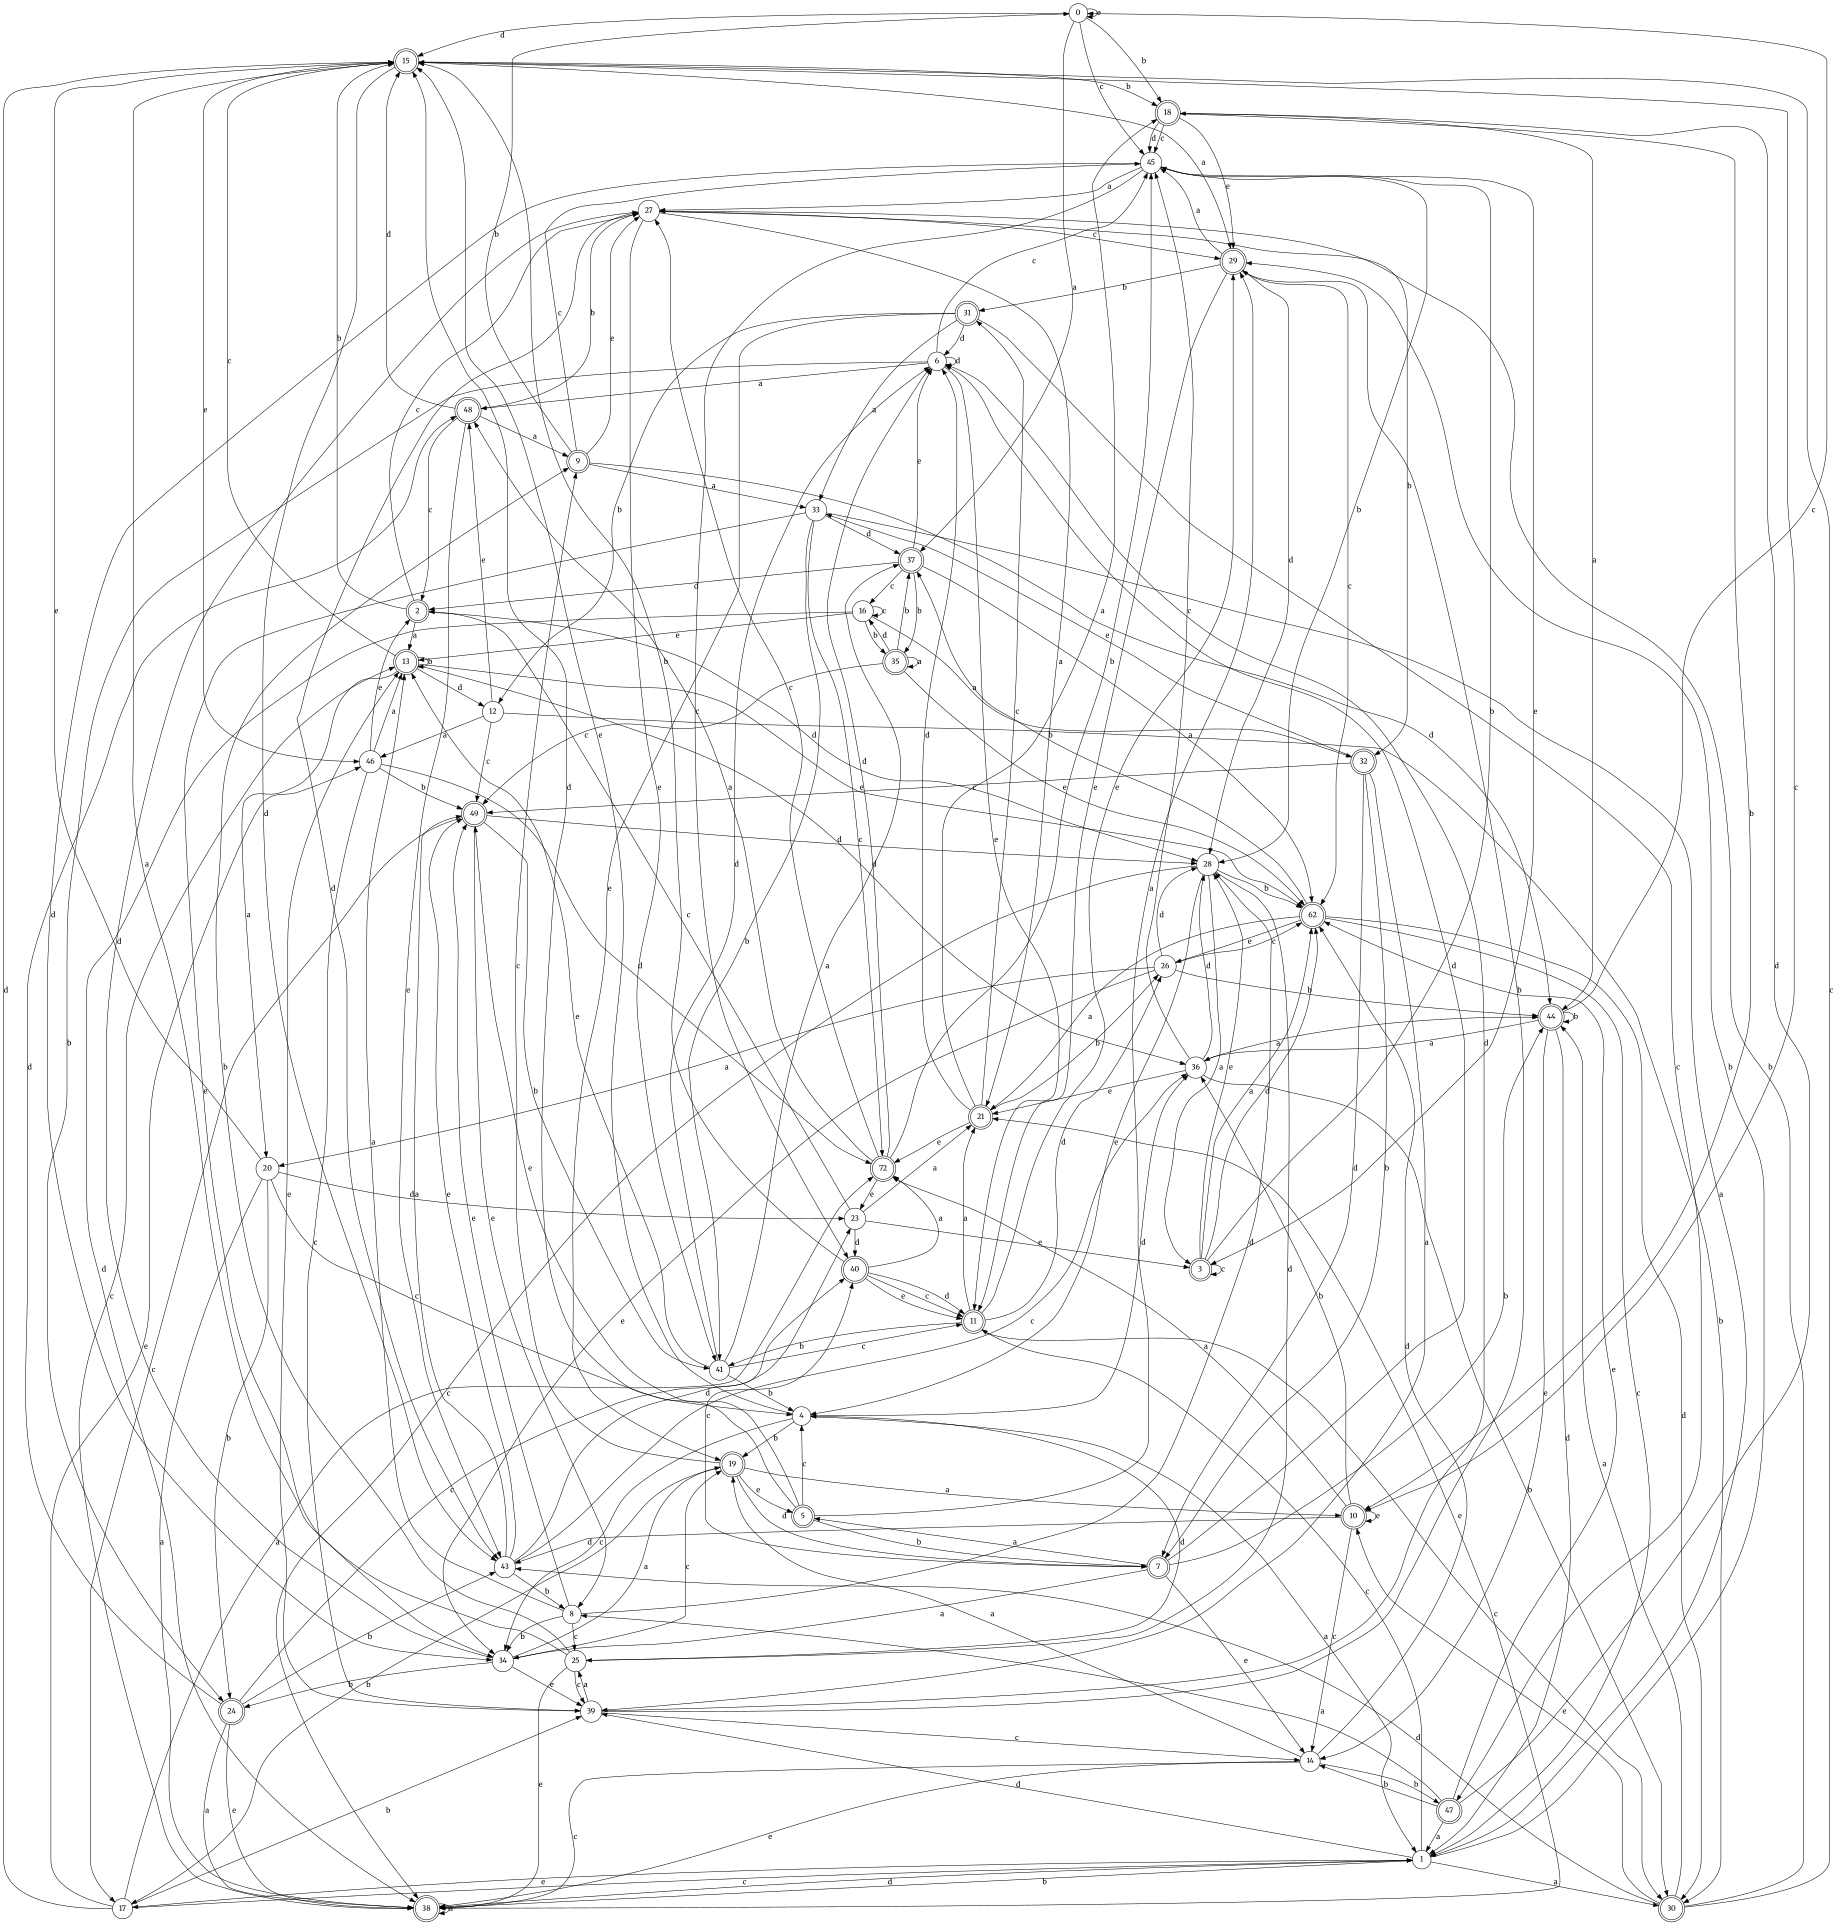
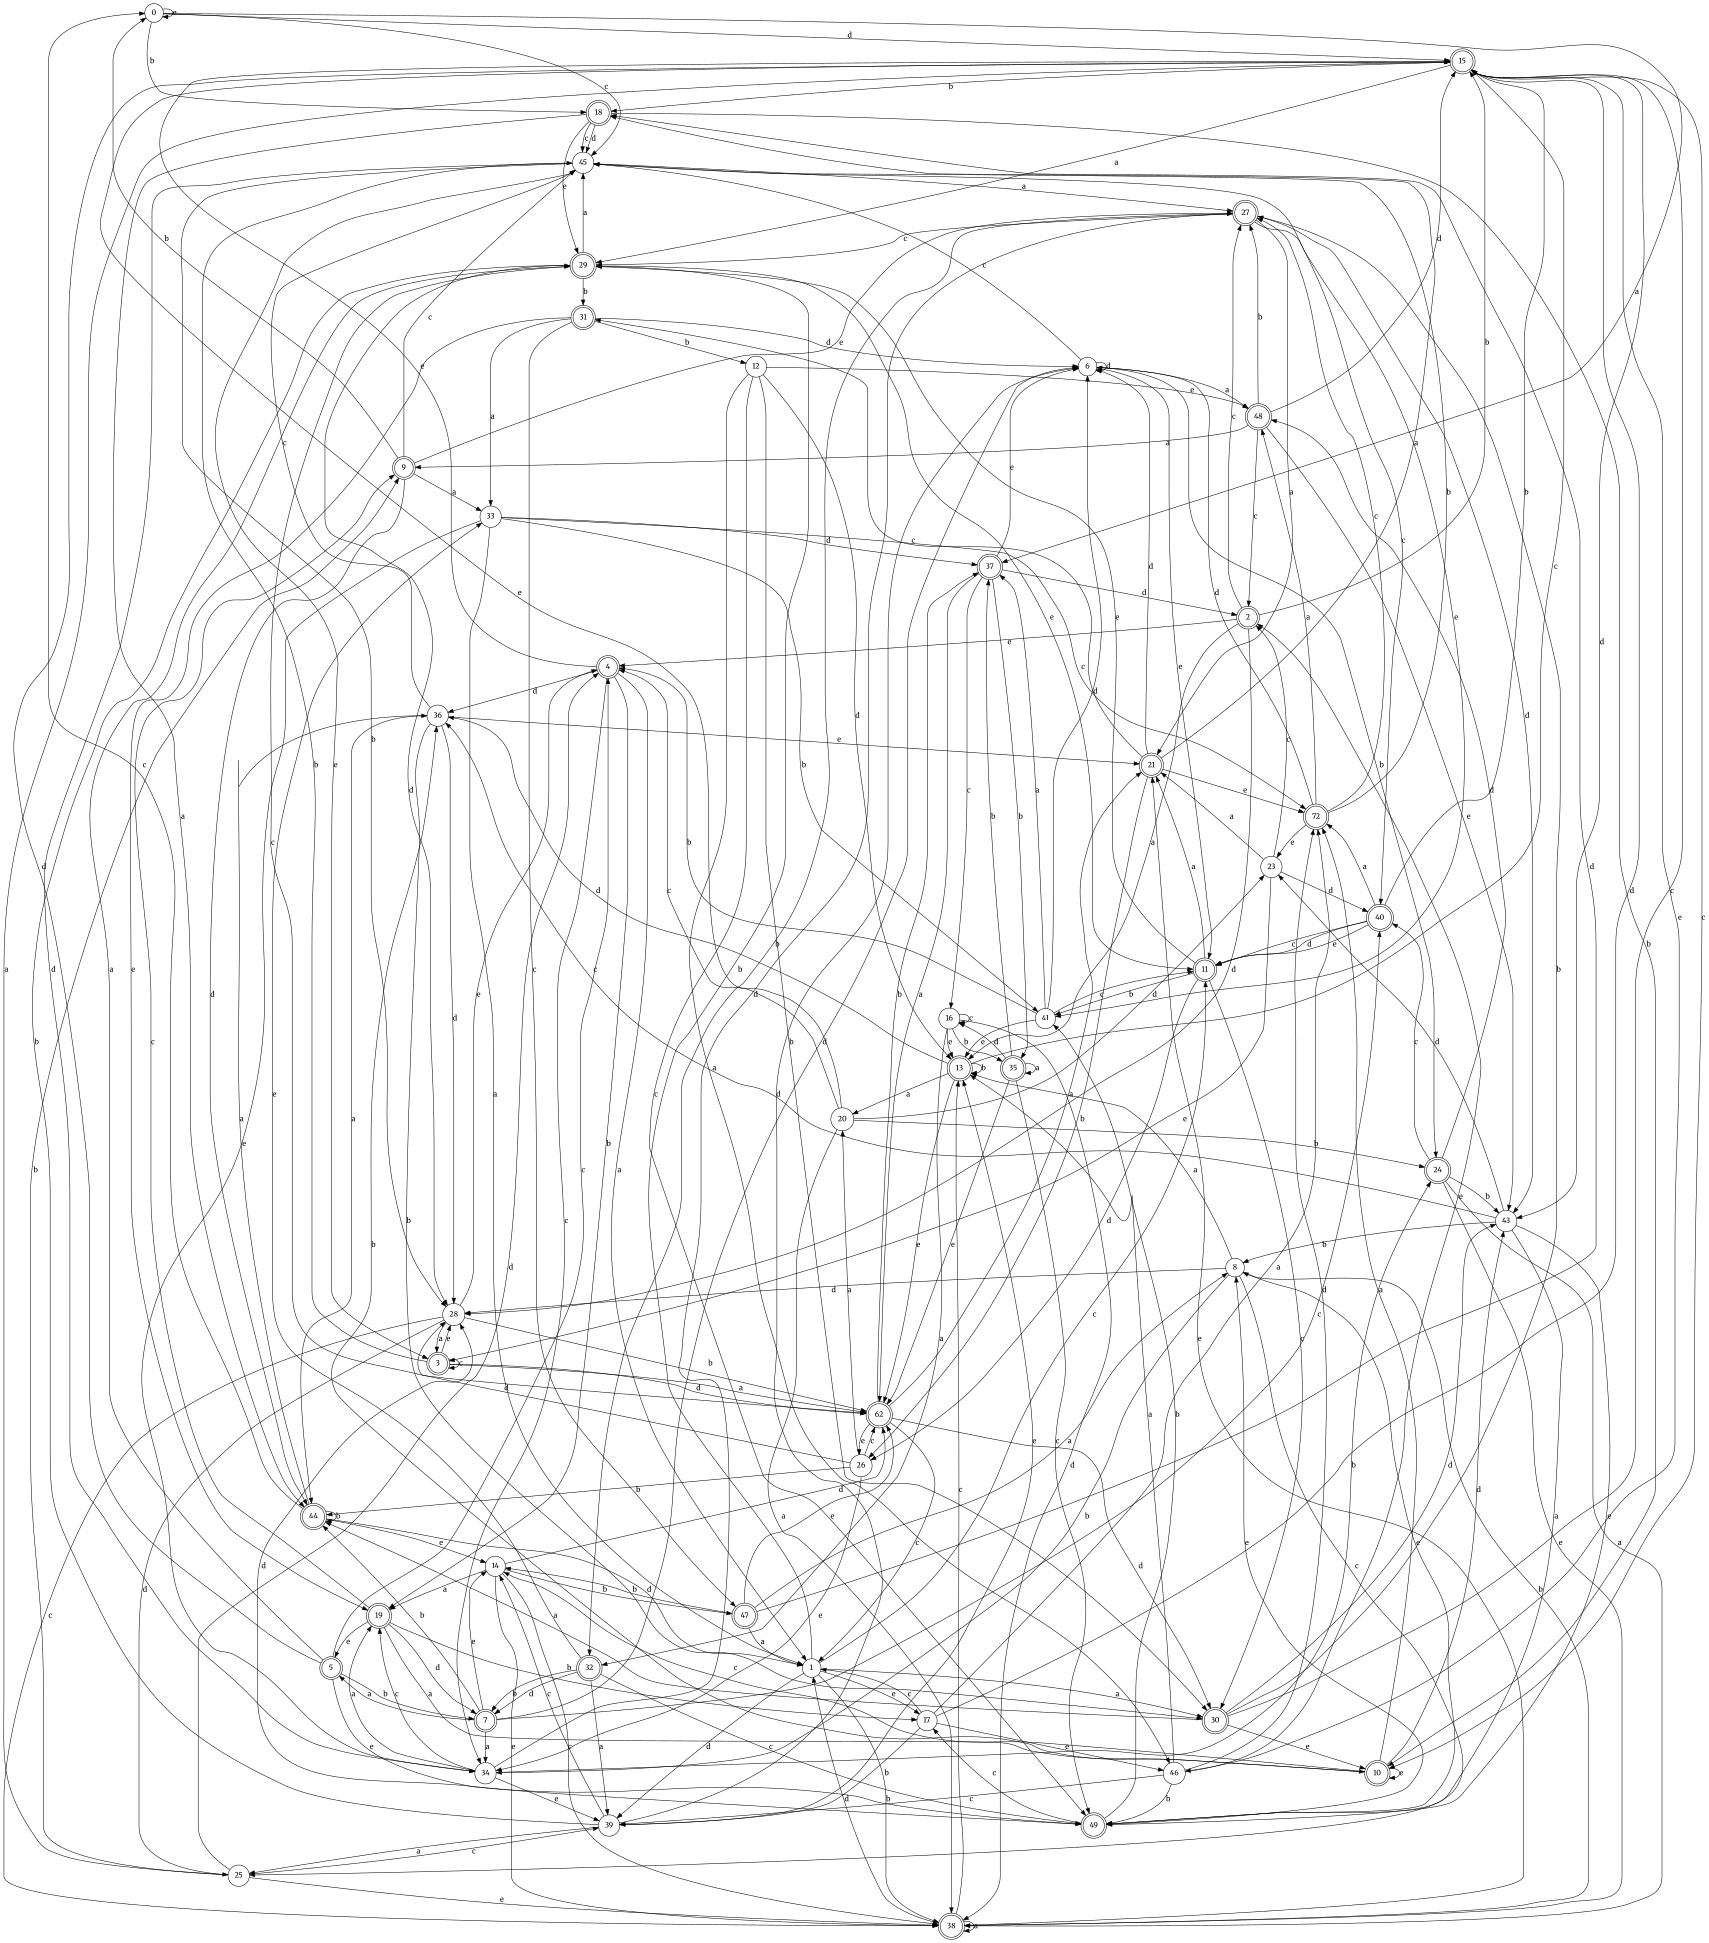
(649, 211) -> (1245, 213)
none -> (931, 645)
(451, 688) -> (855, 712)
(802, 1416) -> (608, 667)
none -> (1589, 1799)
